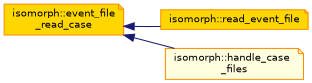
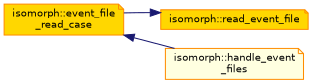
(147, 27) -> (137, 13)
(234, 64) -> (234, 64)
